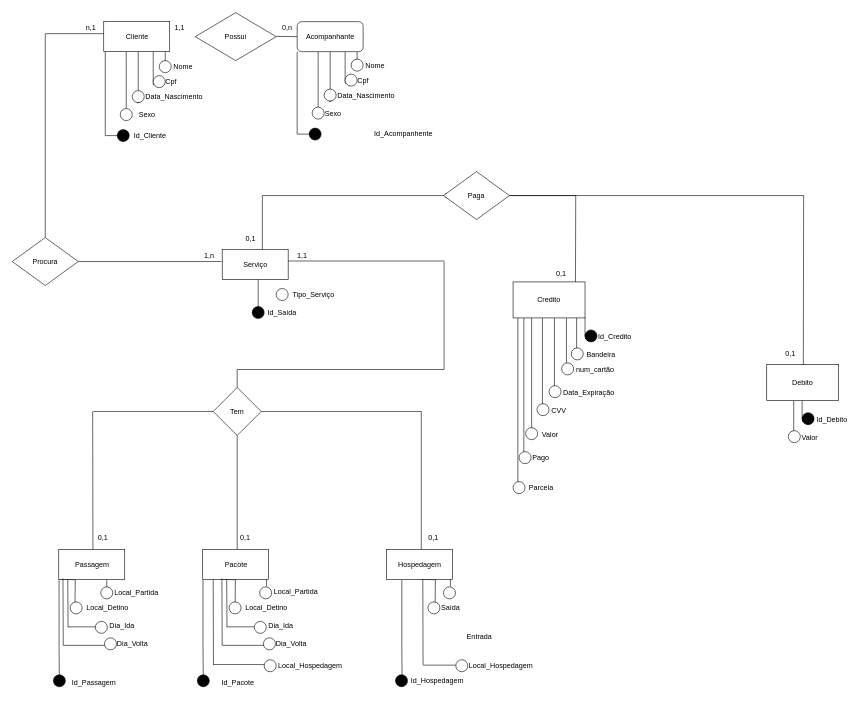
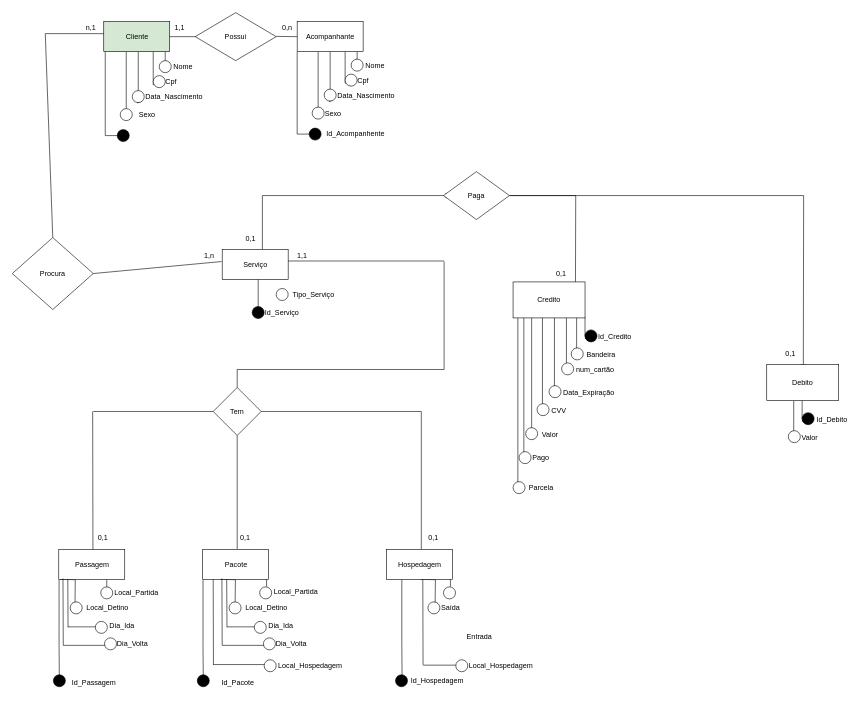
(137, 36) -> (137, 36)
none -> (182, 36)
(330, 36) -> (330, 36)
(404, 134) -> (356, 134)
(150, 135) -> none
(45, 261) -> (53, 273)
(282, 312) -> (282, 312)
